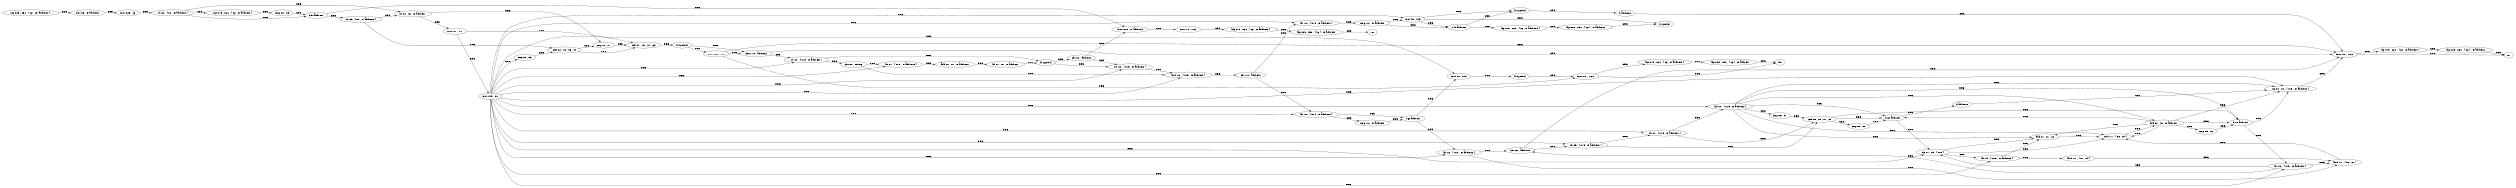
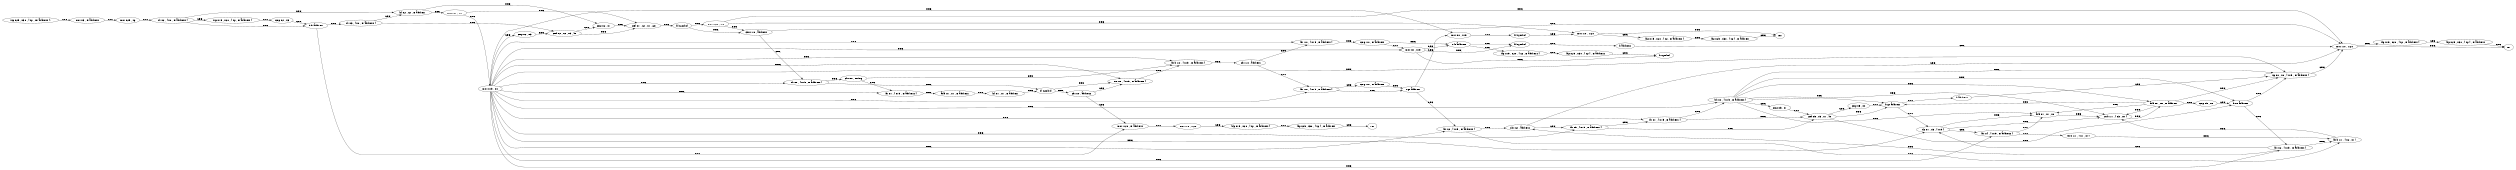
(2205, 123) -> none
